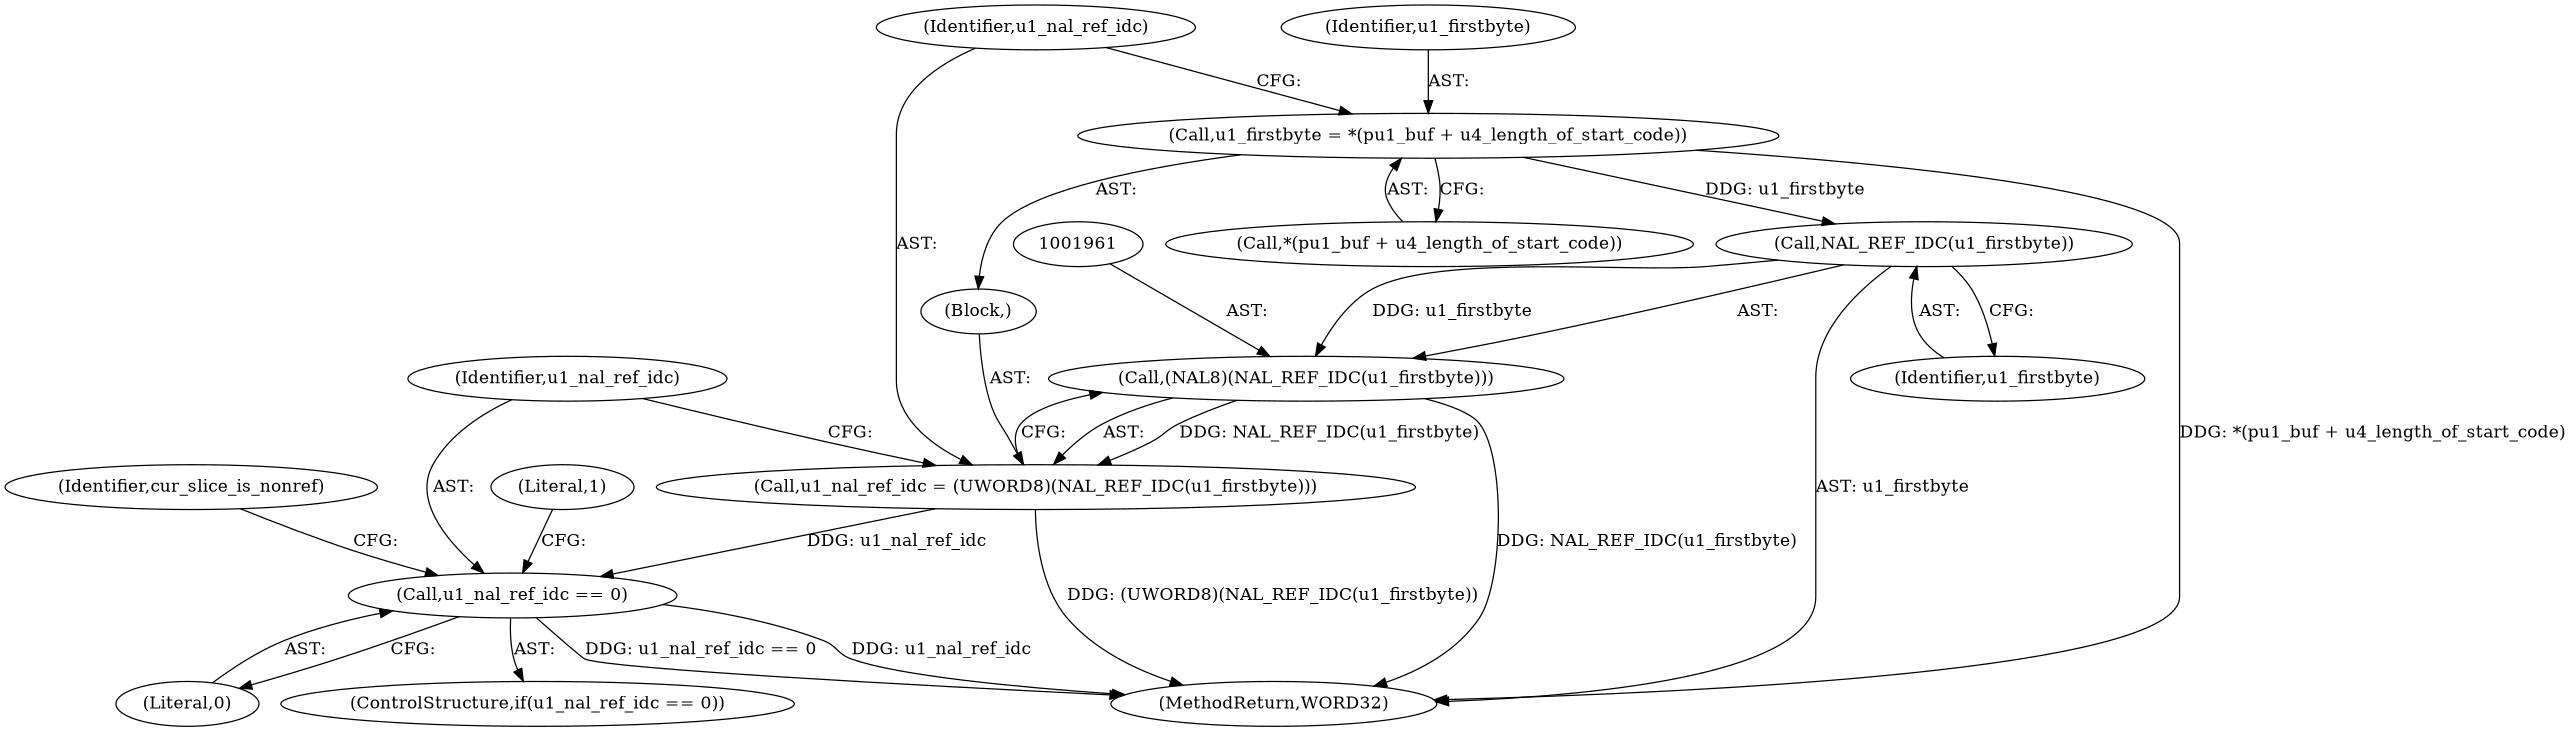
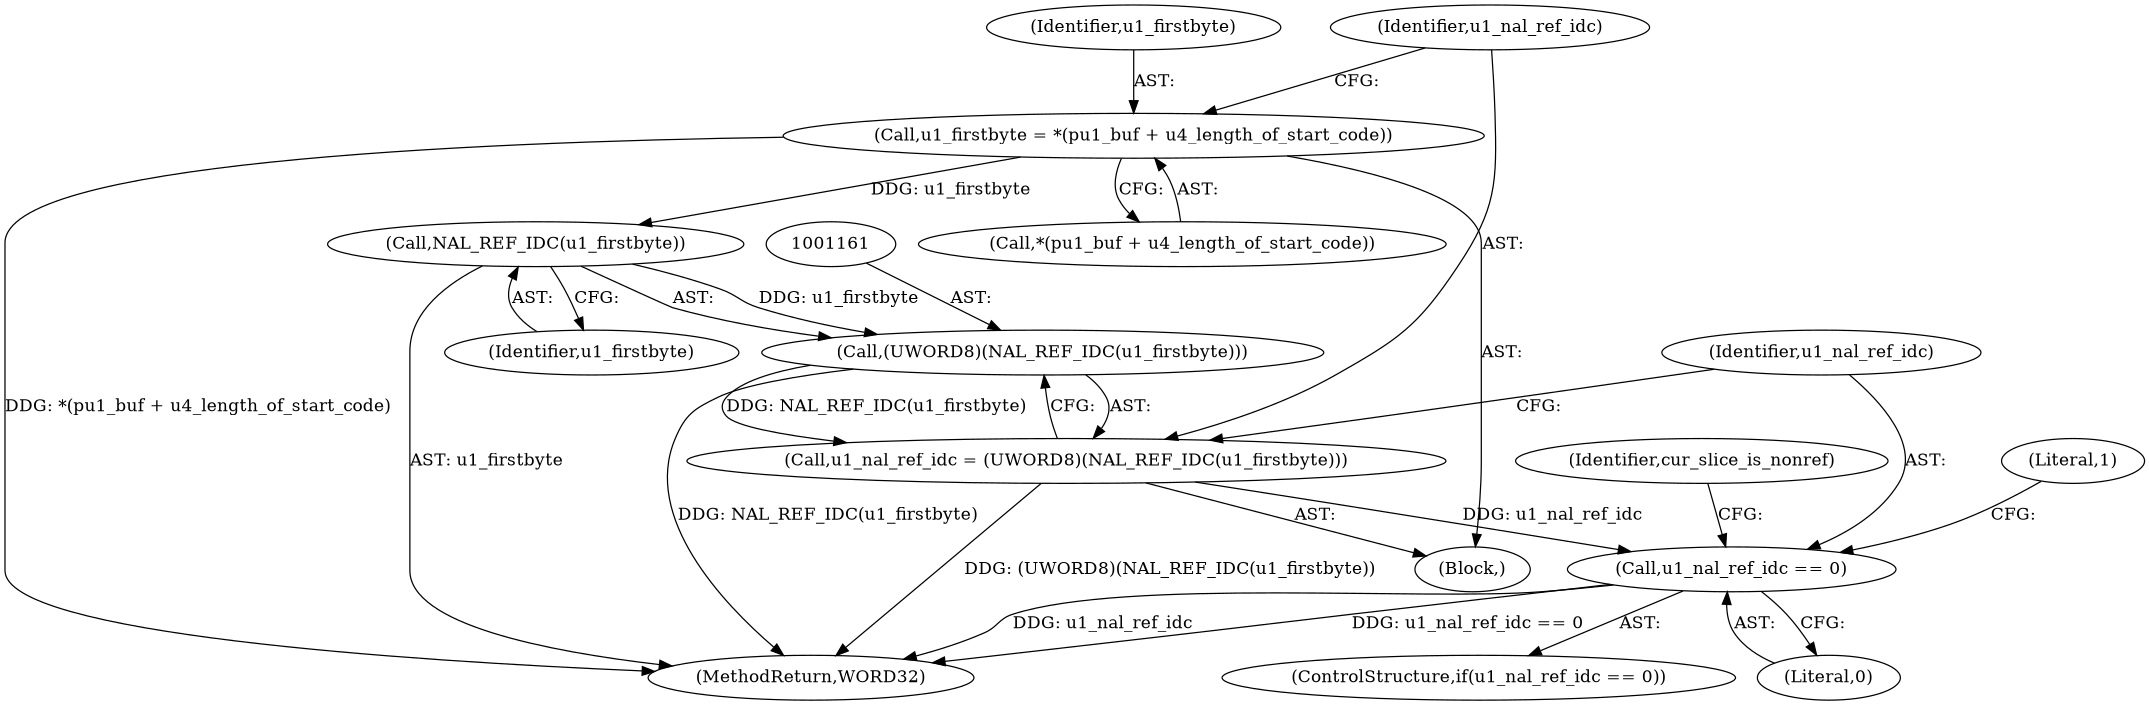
(1078, 244) -> (831, 244)
(1306, 379) -> (1043, 353)
(989, 397) -> (1280, 518)
